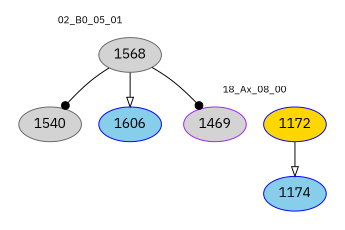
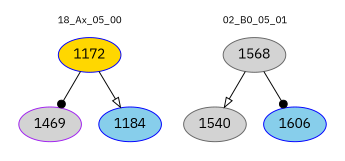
(87, 84) -> (237, 85)
(130, 85) -> (273, 86)
(183, 90) -> (72, 86)
(255, 90) -> (90, 21)
(295, 194) -> (130, 124)
